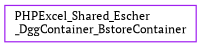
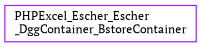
(101, 24) -> (101, 24)
